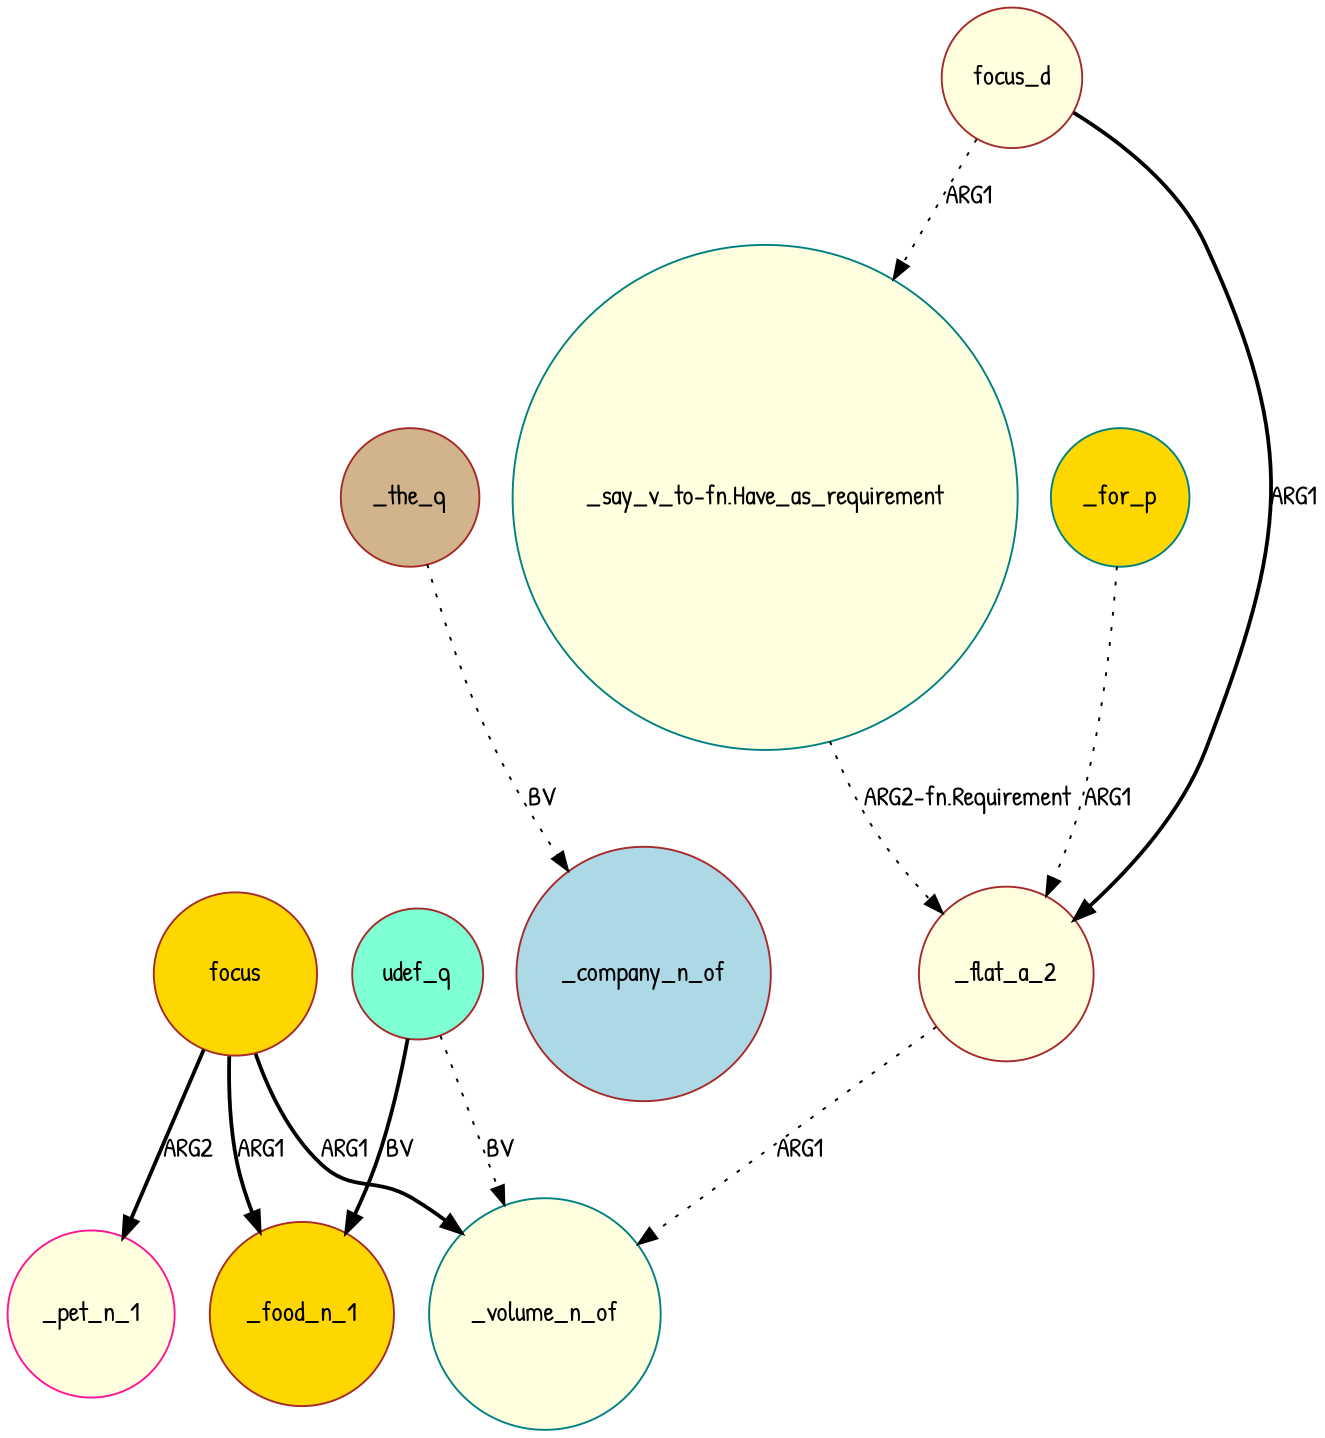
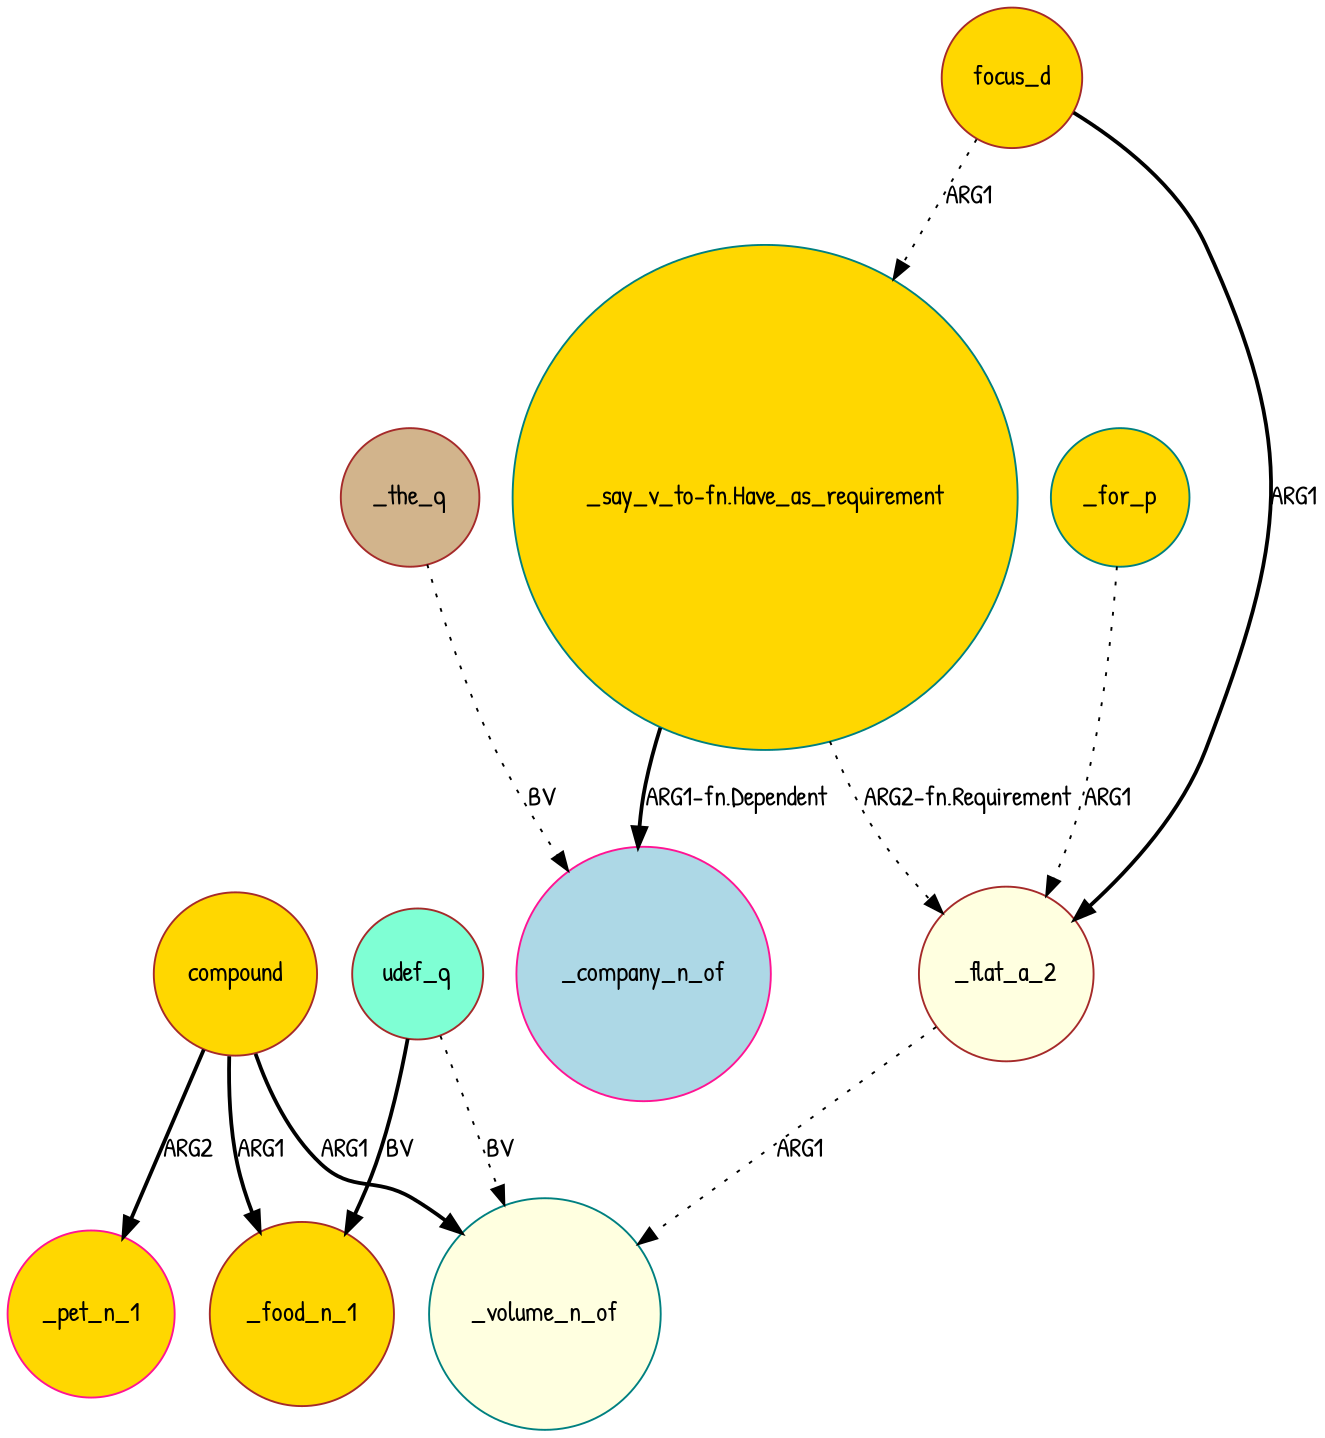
(1012, 78) -> (1012, 78)
(765, 497) -> (765, 497)
none -> (647, 777)
(235, 974) -> (235, 974)
(644, 974) -> (644, 974)
(91, 1314) -> (91, 1314)
